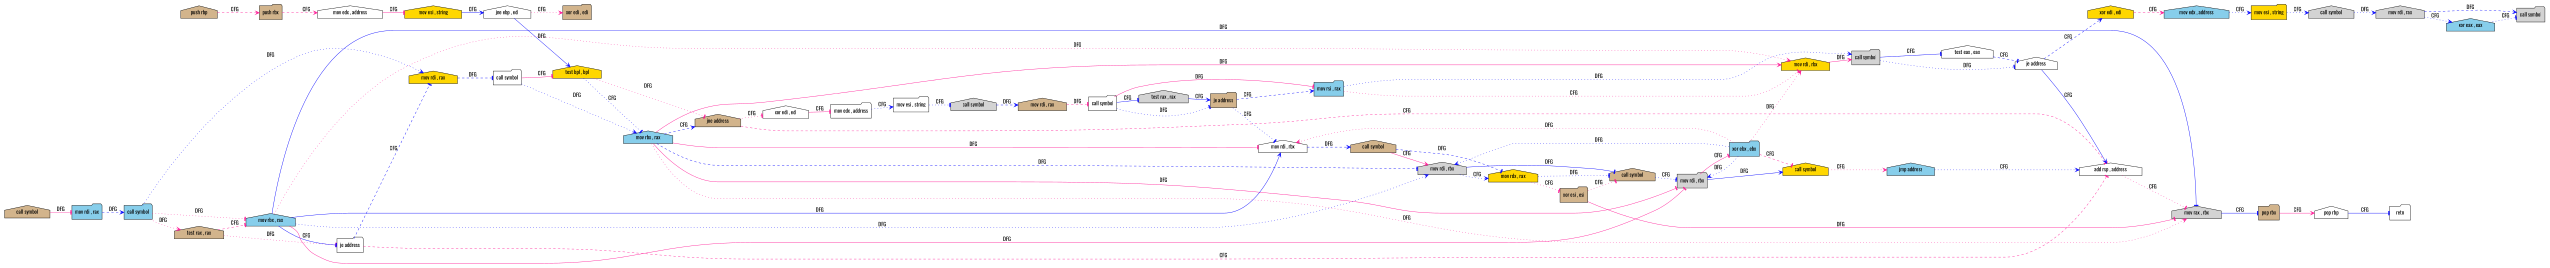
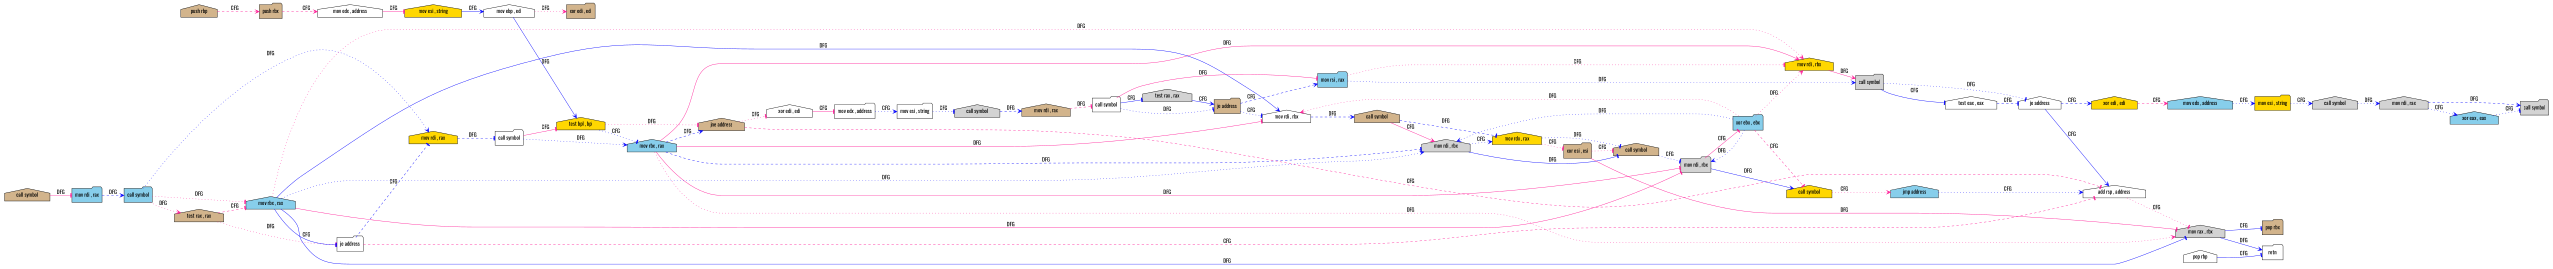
(507, 13) -> (509, 12)
(2295, 213) -> none
none -> (2239, 243)
